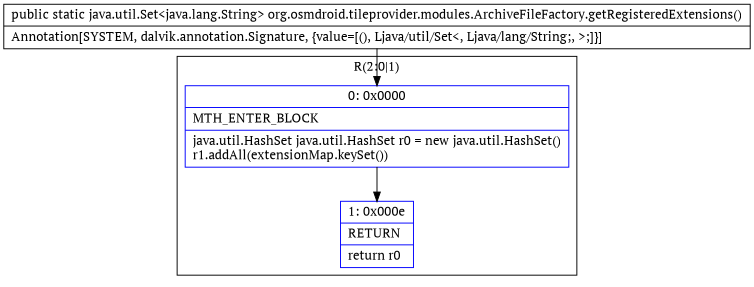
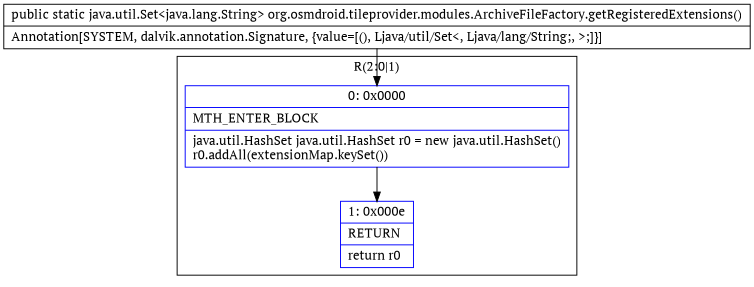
(291, 155) -> (291, 155)
